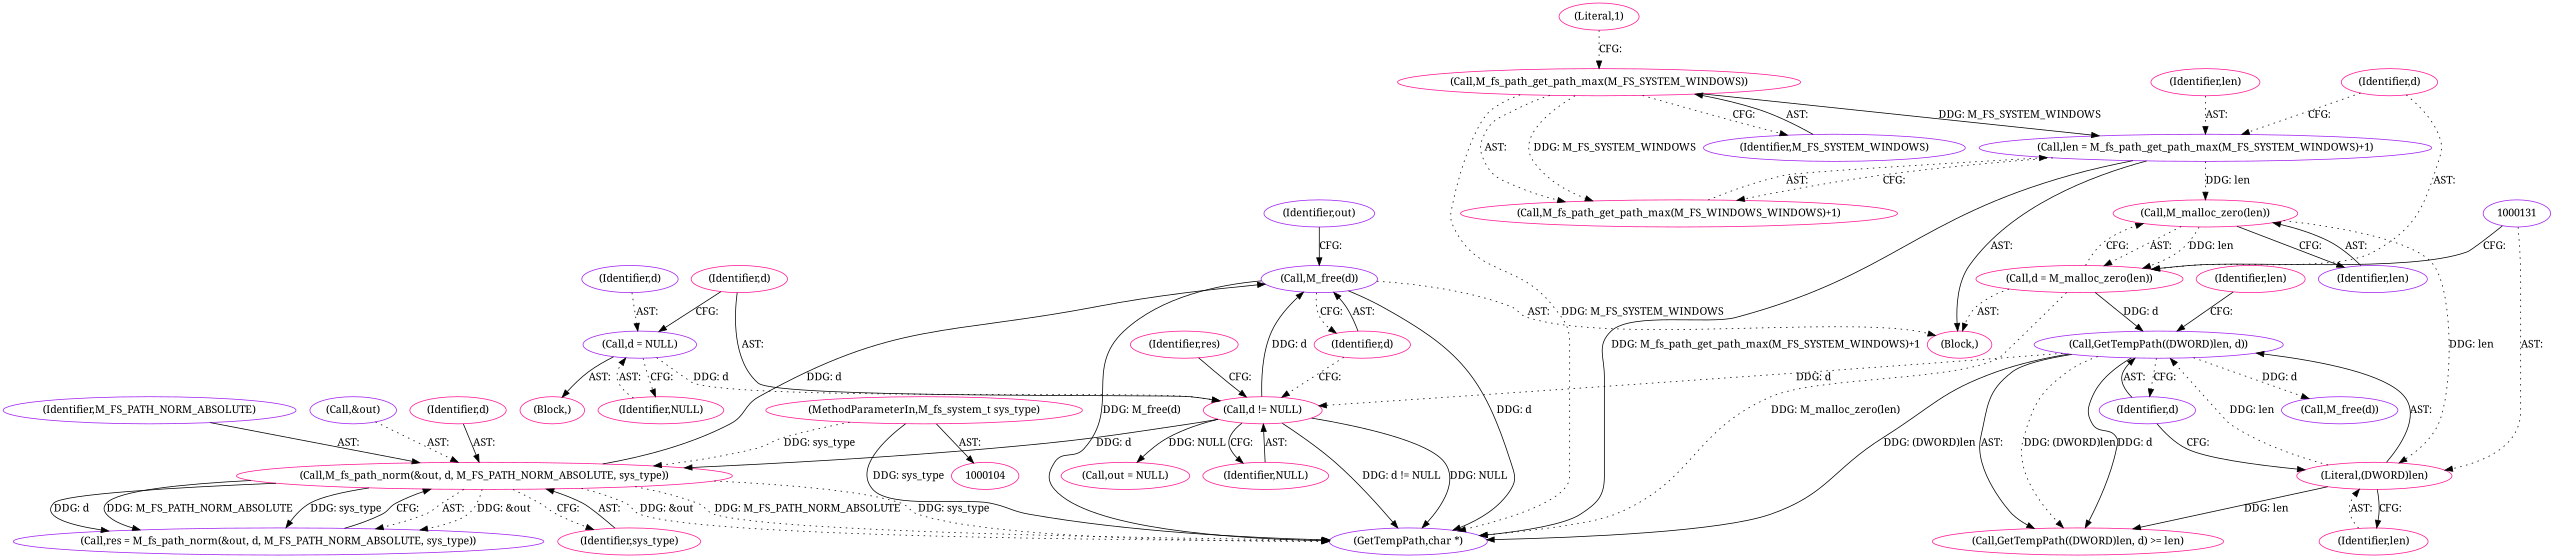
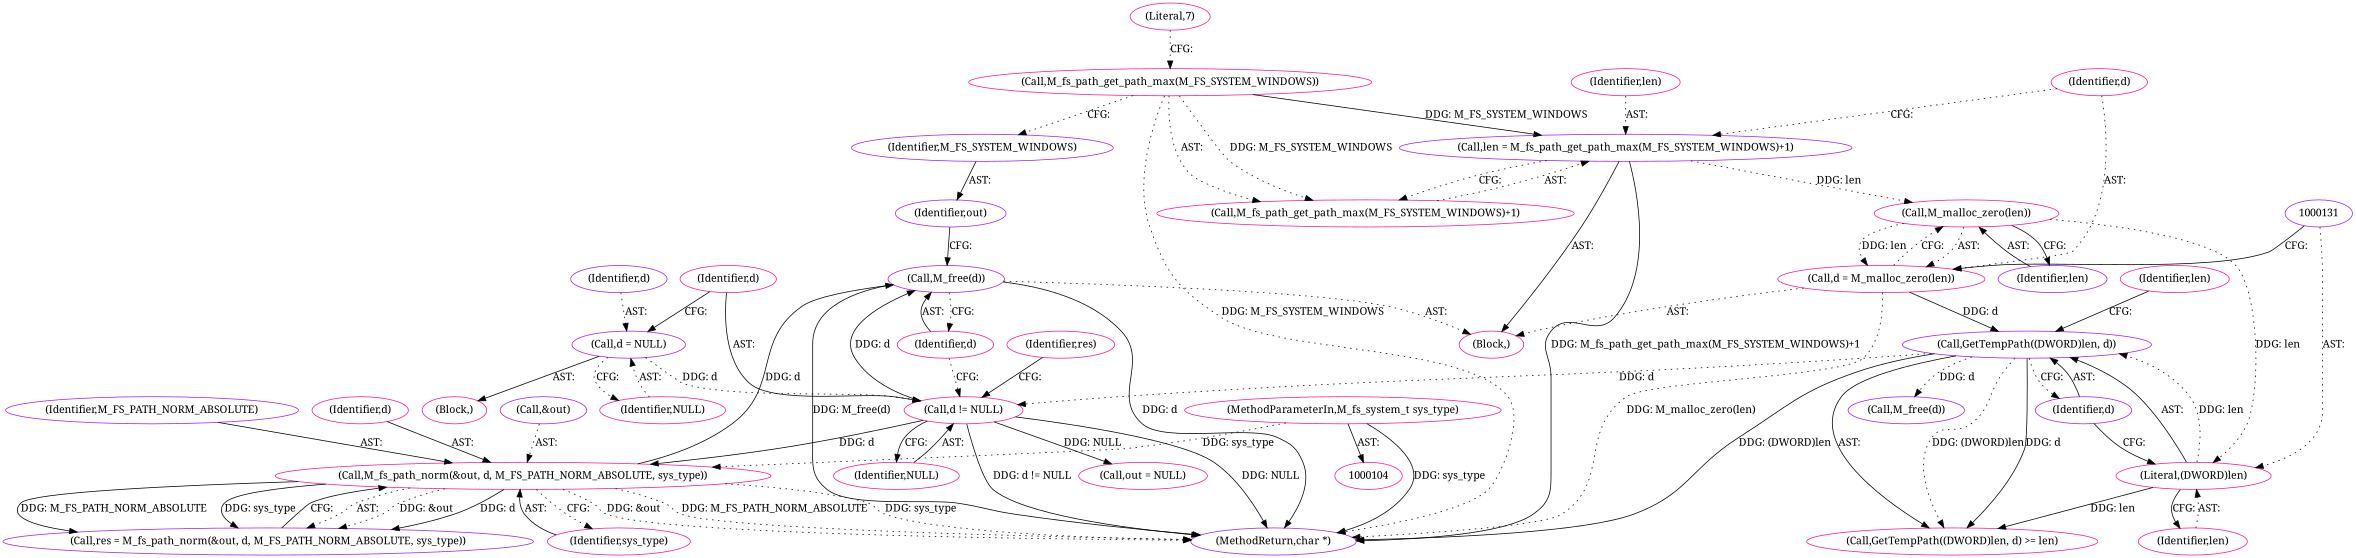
(1599, 17) -> (1170, 17)
(1760, 110) -> (968, 177)
(1679, 213) -> (1365, 213)
(1408, 541) -> (1273, 541)
